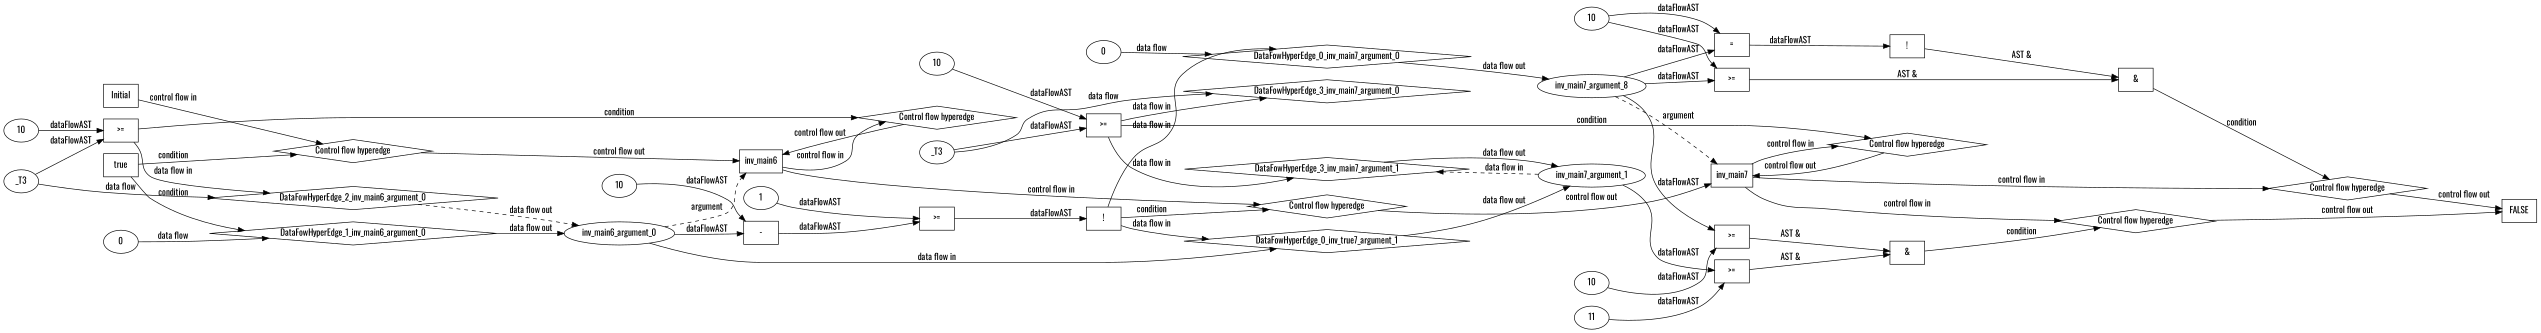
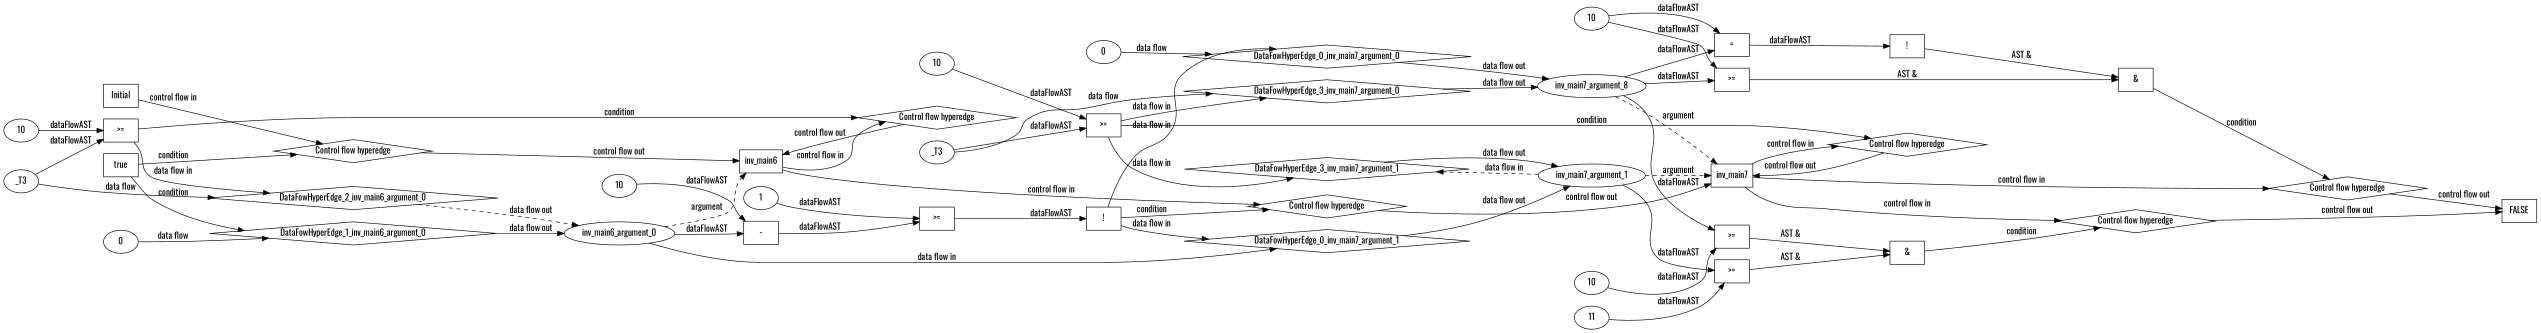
none -> (1487, 88)
none -> (1675, 176)
(1327, 241) -> (1327, 241)
